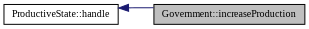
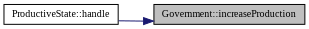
(141, 8) -> (131, 21)
